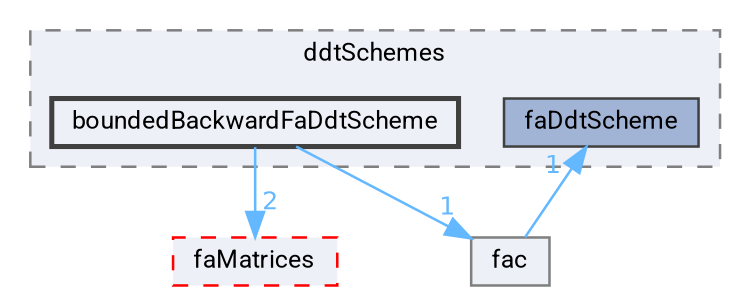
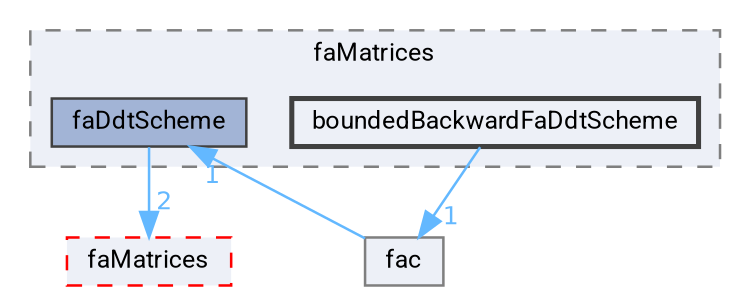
(375, 54) -> (375, 54)
(255, 183) -> (149, 183)
